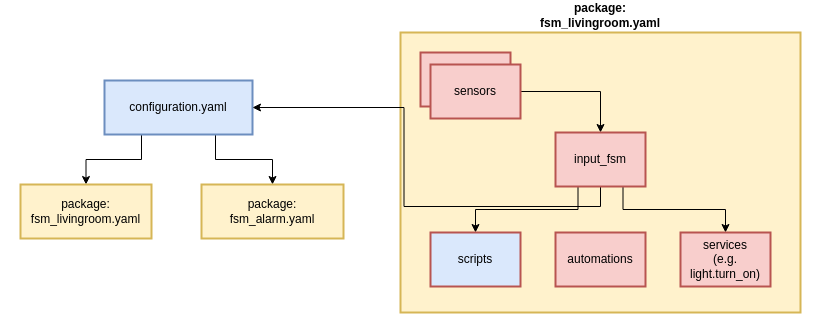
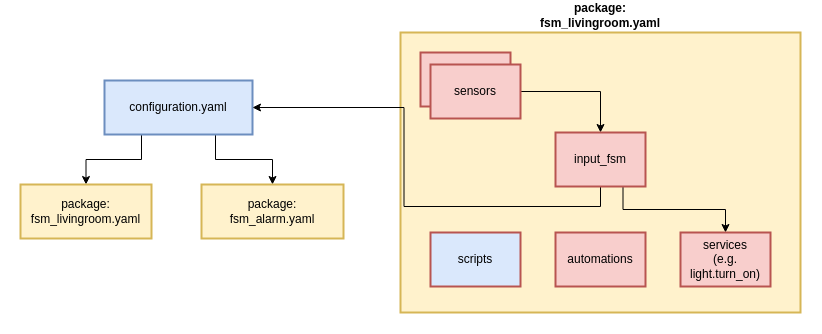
(531, 210) -> none
